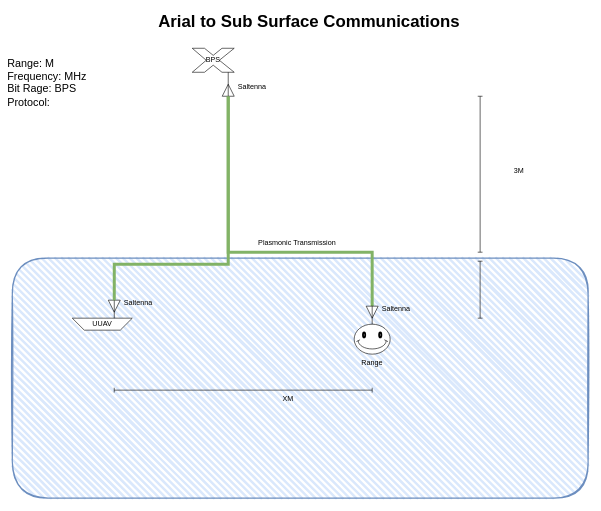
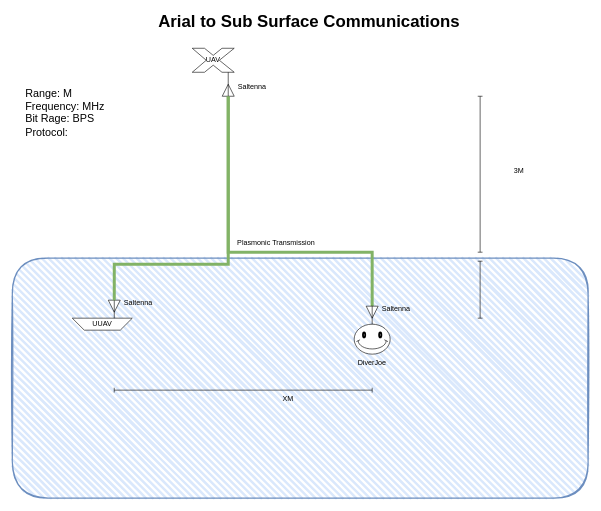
(213, 60) -> (213, 60)
(51, 87) -> (69, 117)
(297, 243) -> (276, 243)
(372, 363) -> (372, 363)
